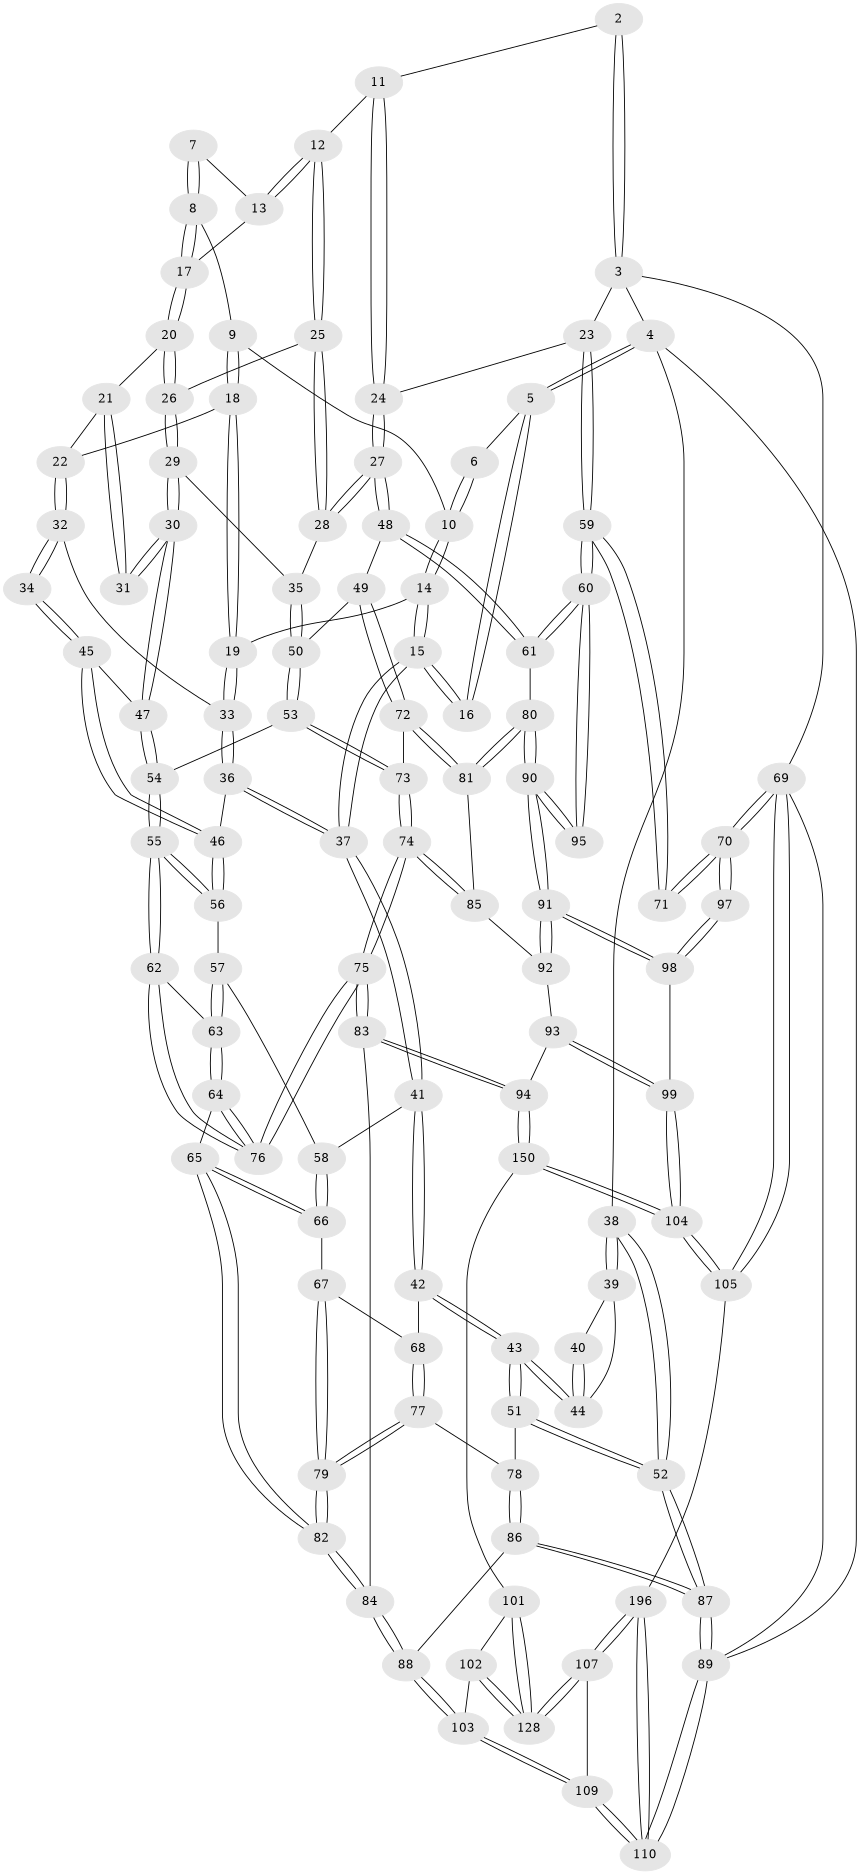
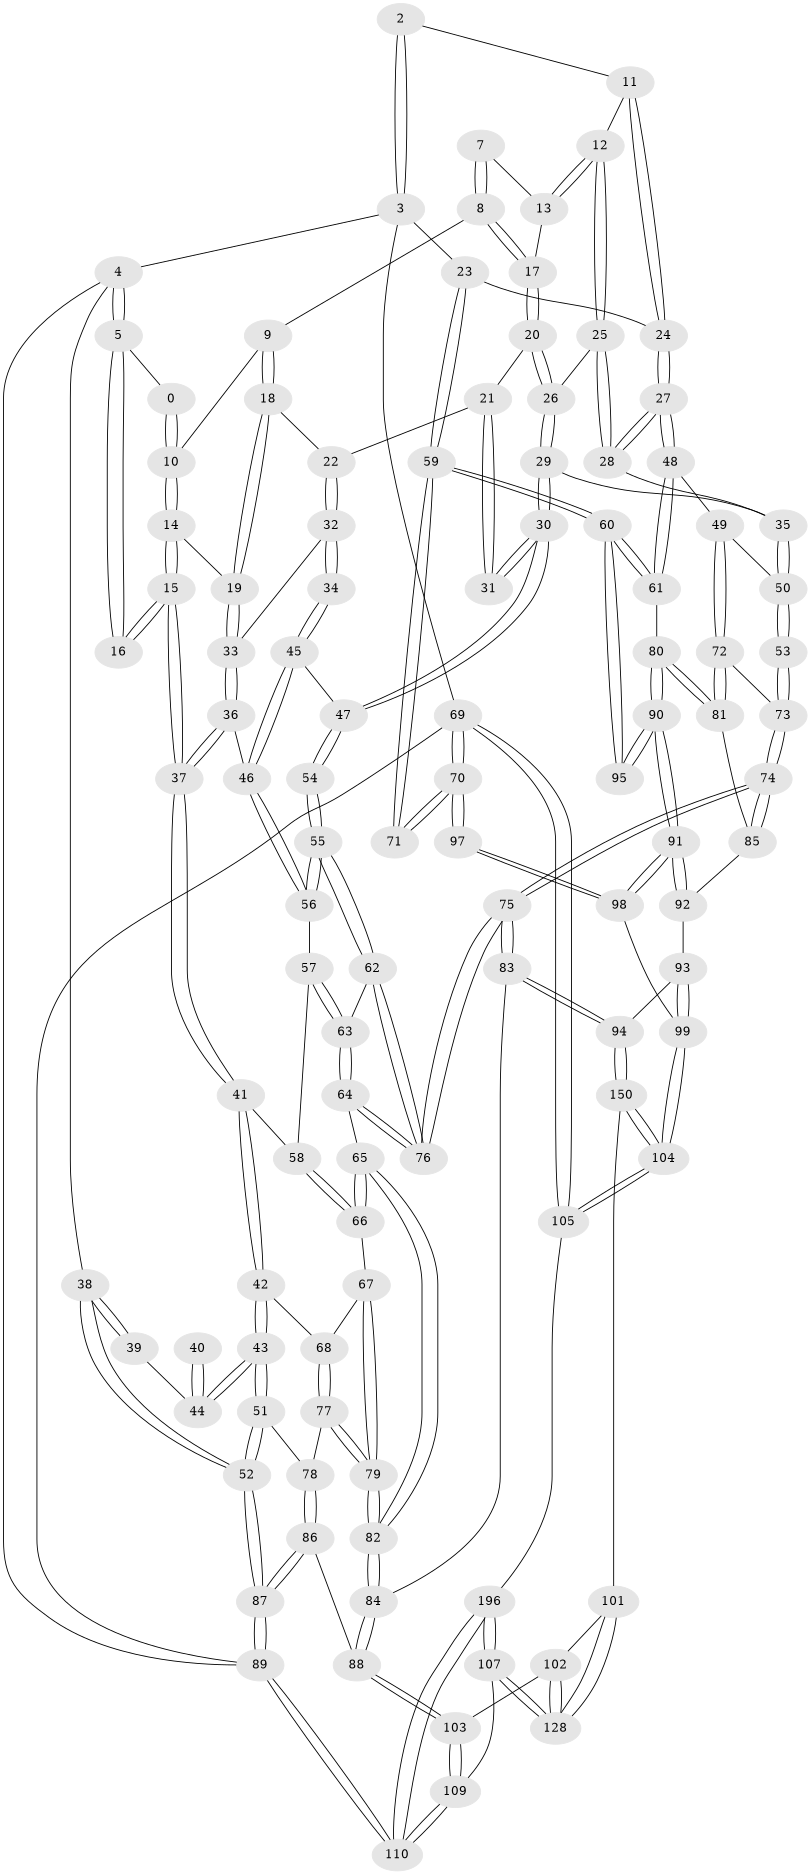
(475, 462) -> (171, 399)
(228, 746) -> none
(595, 1317) -> none
